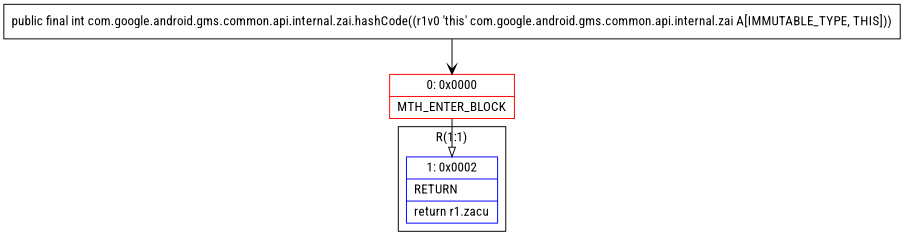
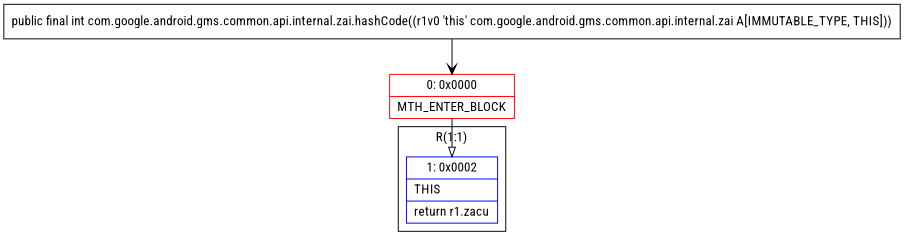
(436, 190) -> (428, 190)
